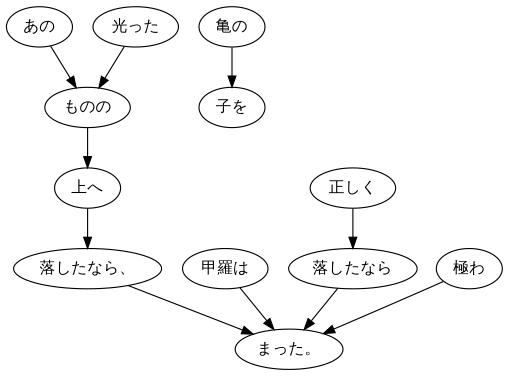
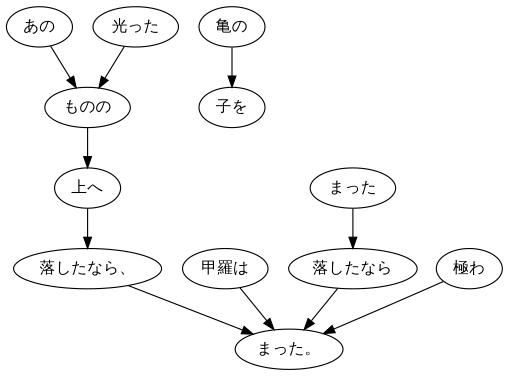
(353, 188) -> (353, 188)
